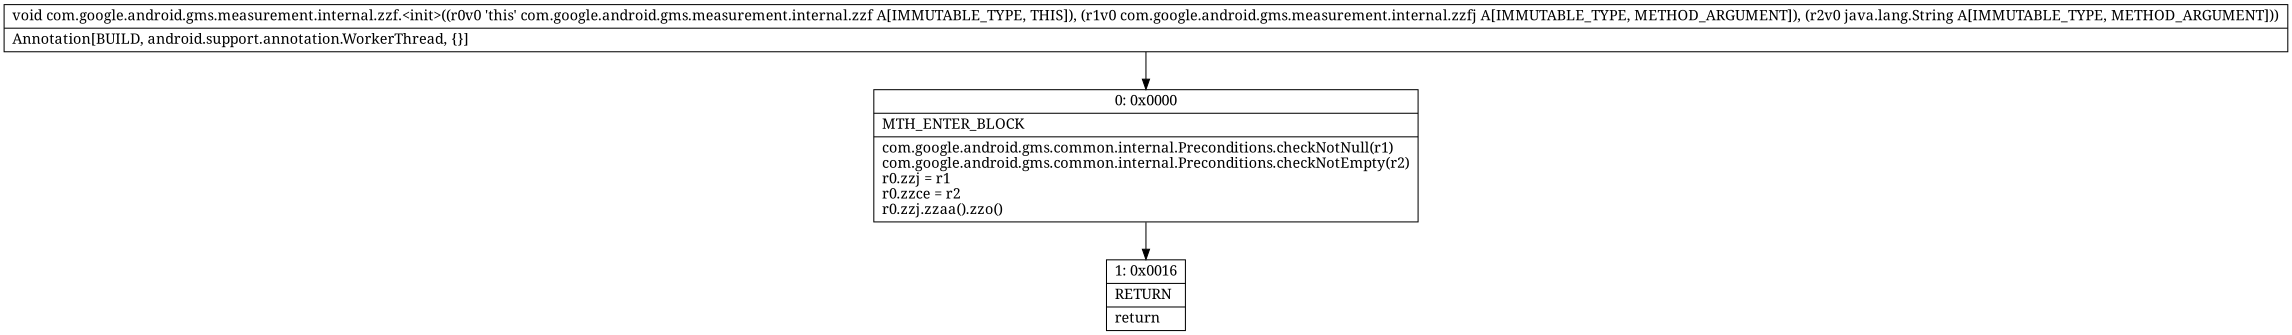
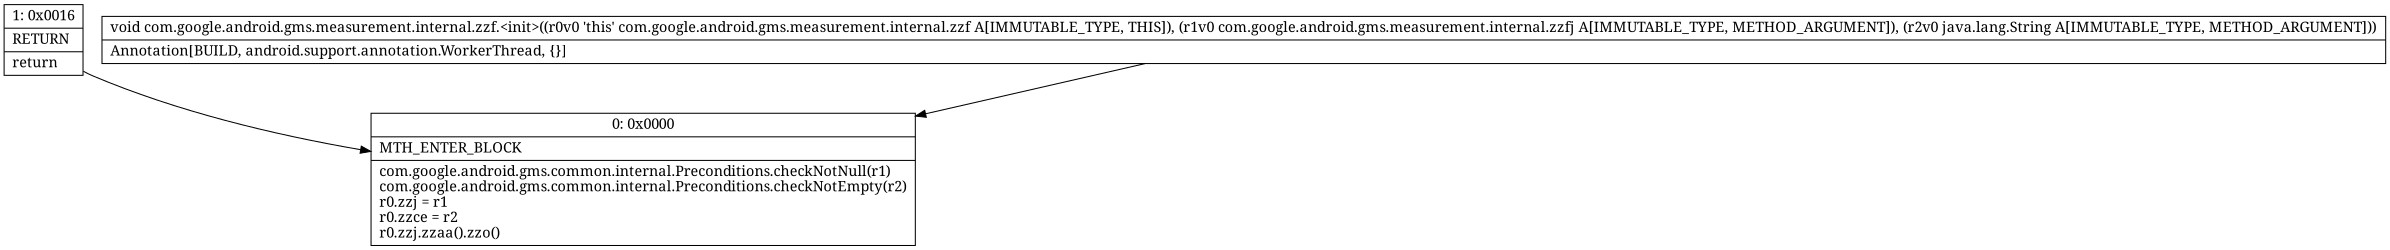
(1146, 236) -> (220, 119)
